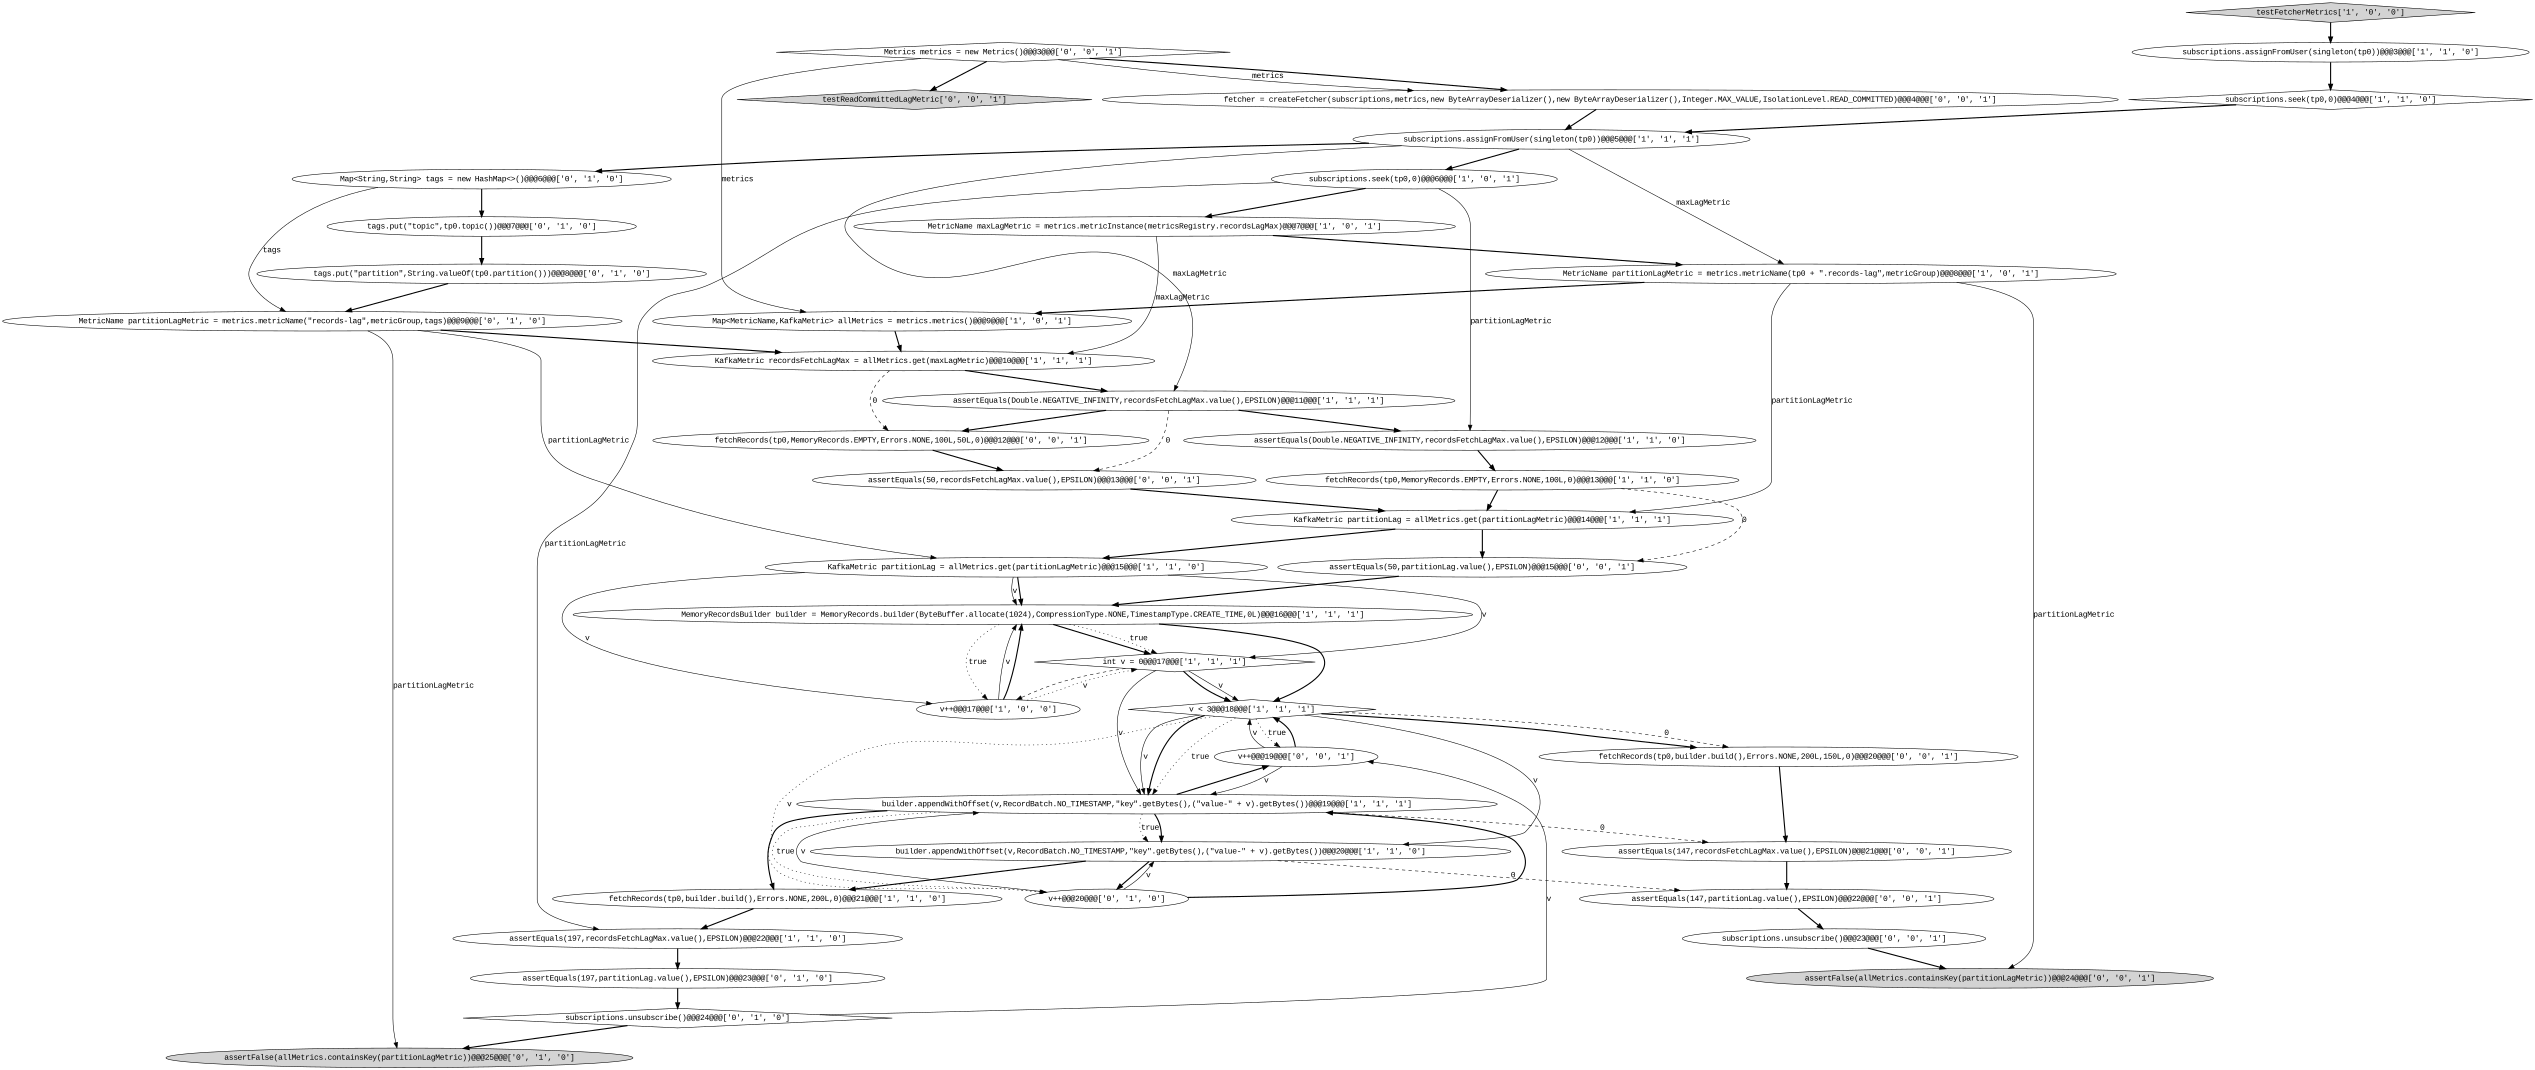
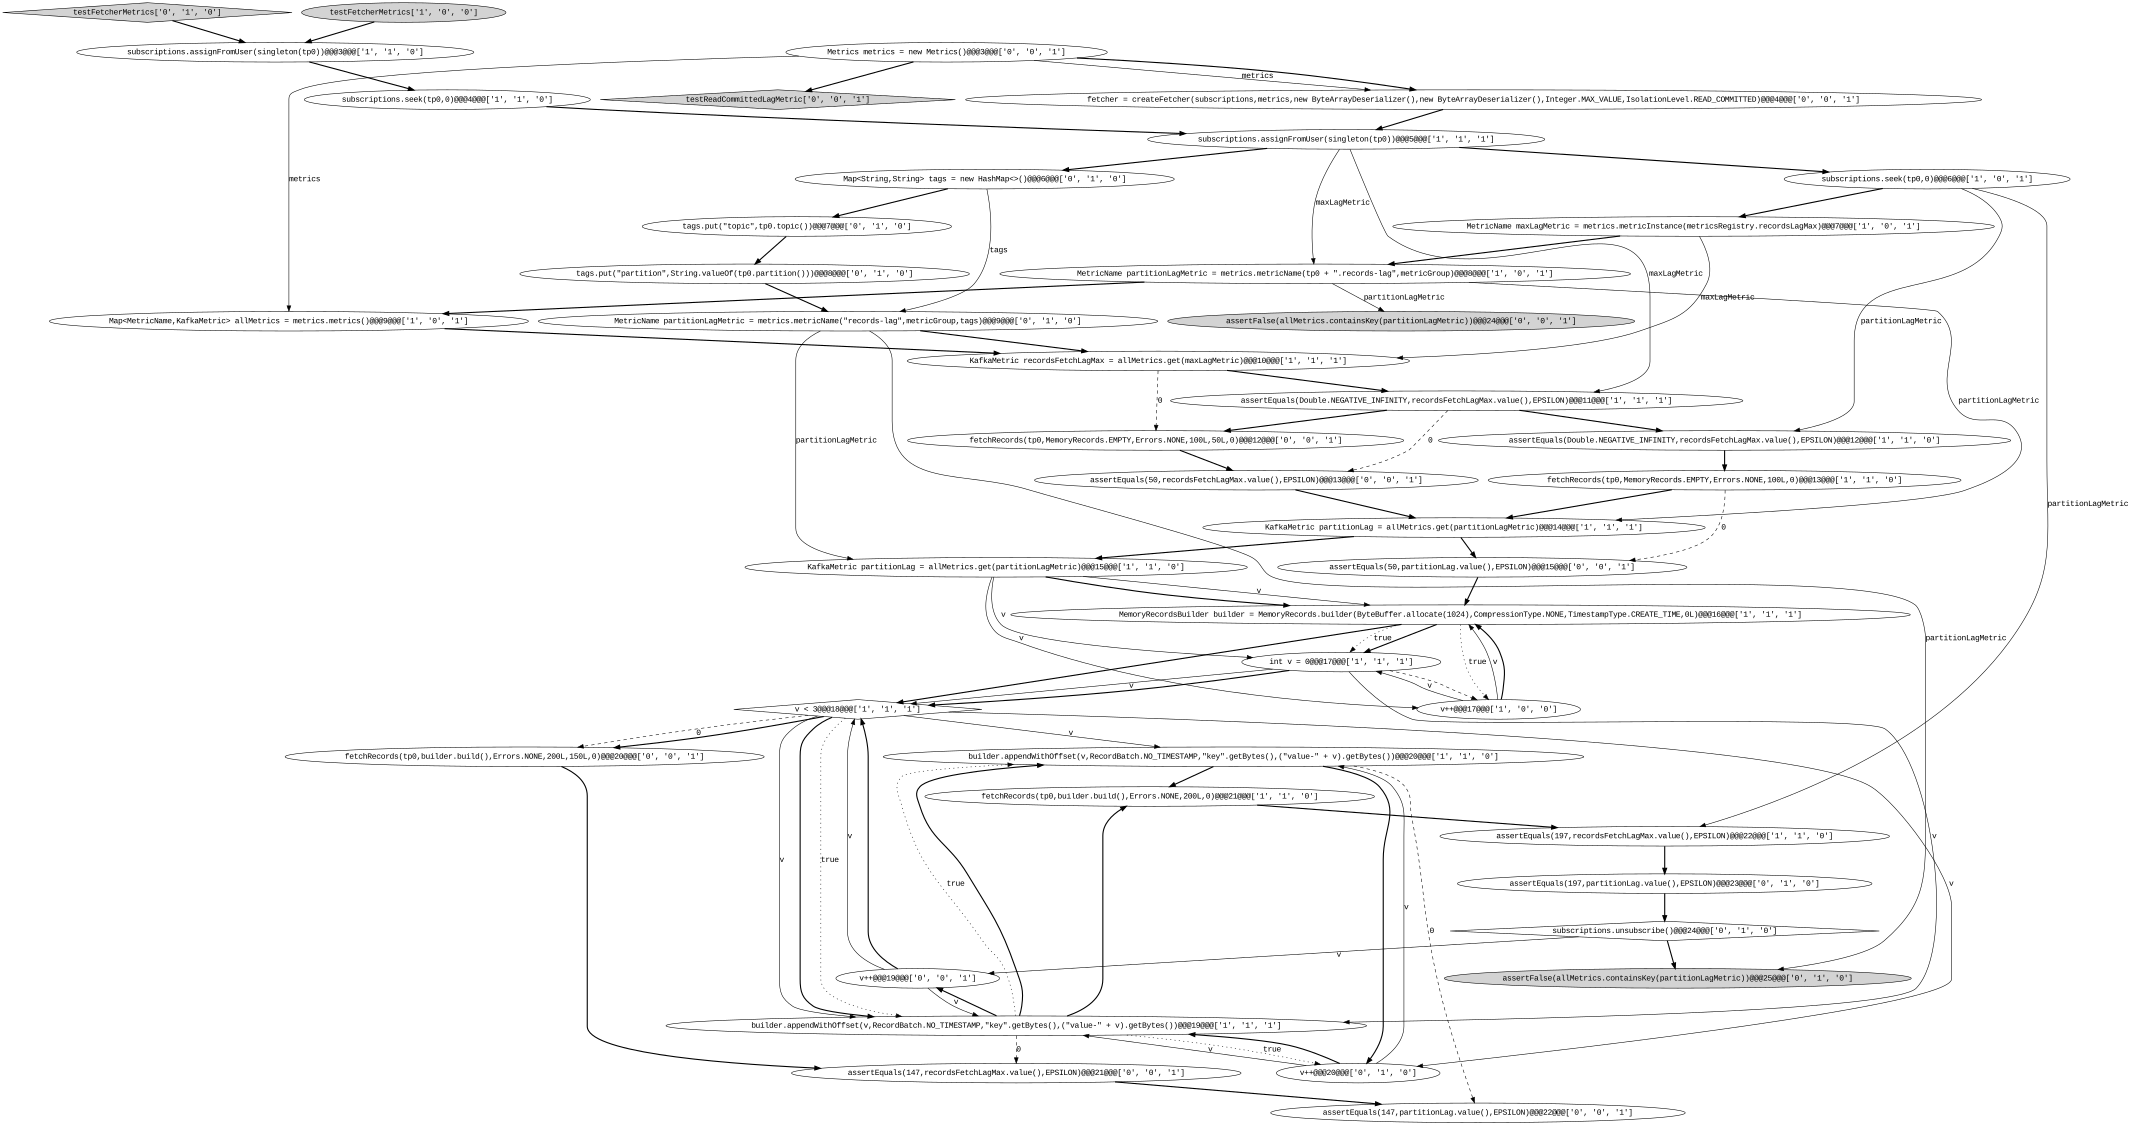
none -> (147, 13)
(2331, 13) -> (404, 13)
(1003, 52) -> (947, 52)
(2331, 100) -> (447, 100)
(1175, 662) -> (1341, 662)
(1079, 683) -> (1422, 688)
(1264, 733) -> none
(825, 768) -> (1789, 765)
(1834, 939) -> none
